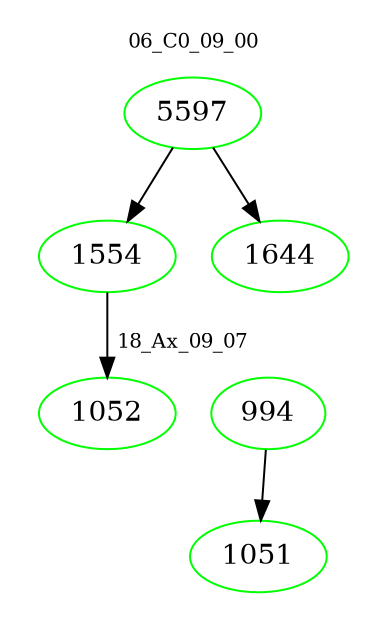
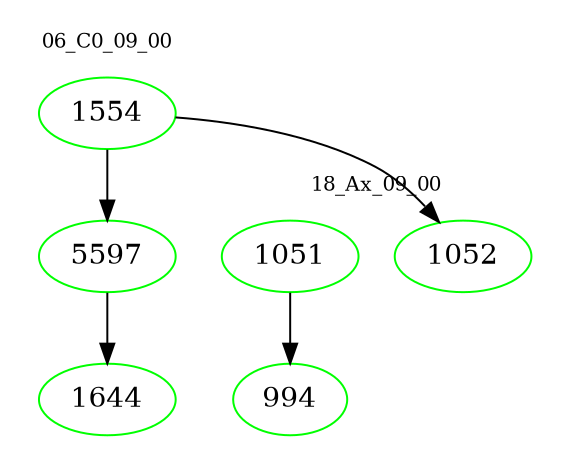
(156, 176) -> (107, 175)
(183, 343) -> (377, 186)
(264, 475) -> (290, 318)
